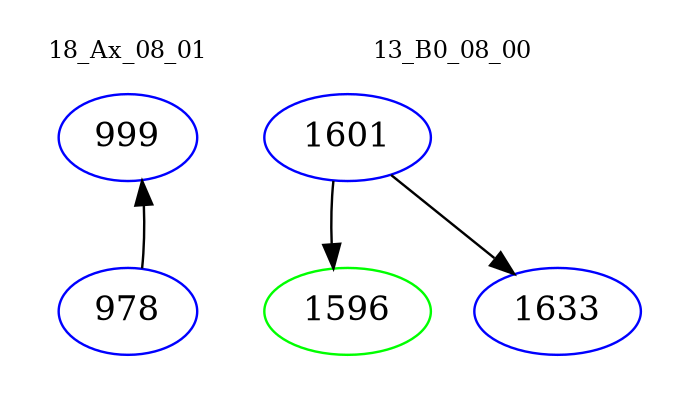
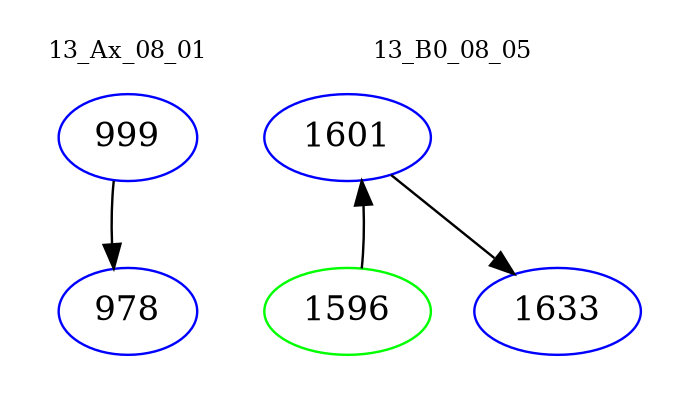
(128, 52) -> (128, 52)
(453, 52) -> (453, 52)
(331, 212) -> (364, 237)
(144, 237) -> (112, 212)
